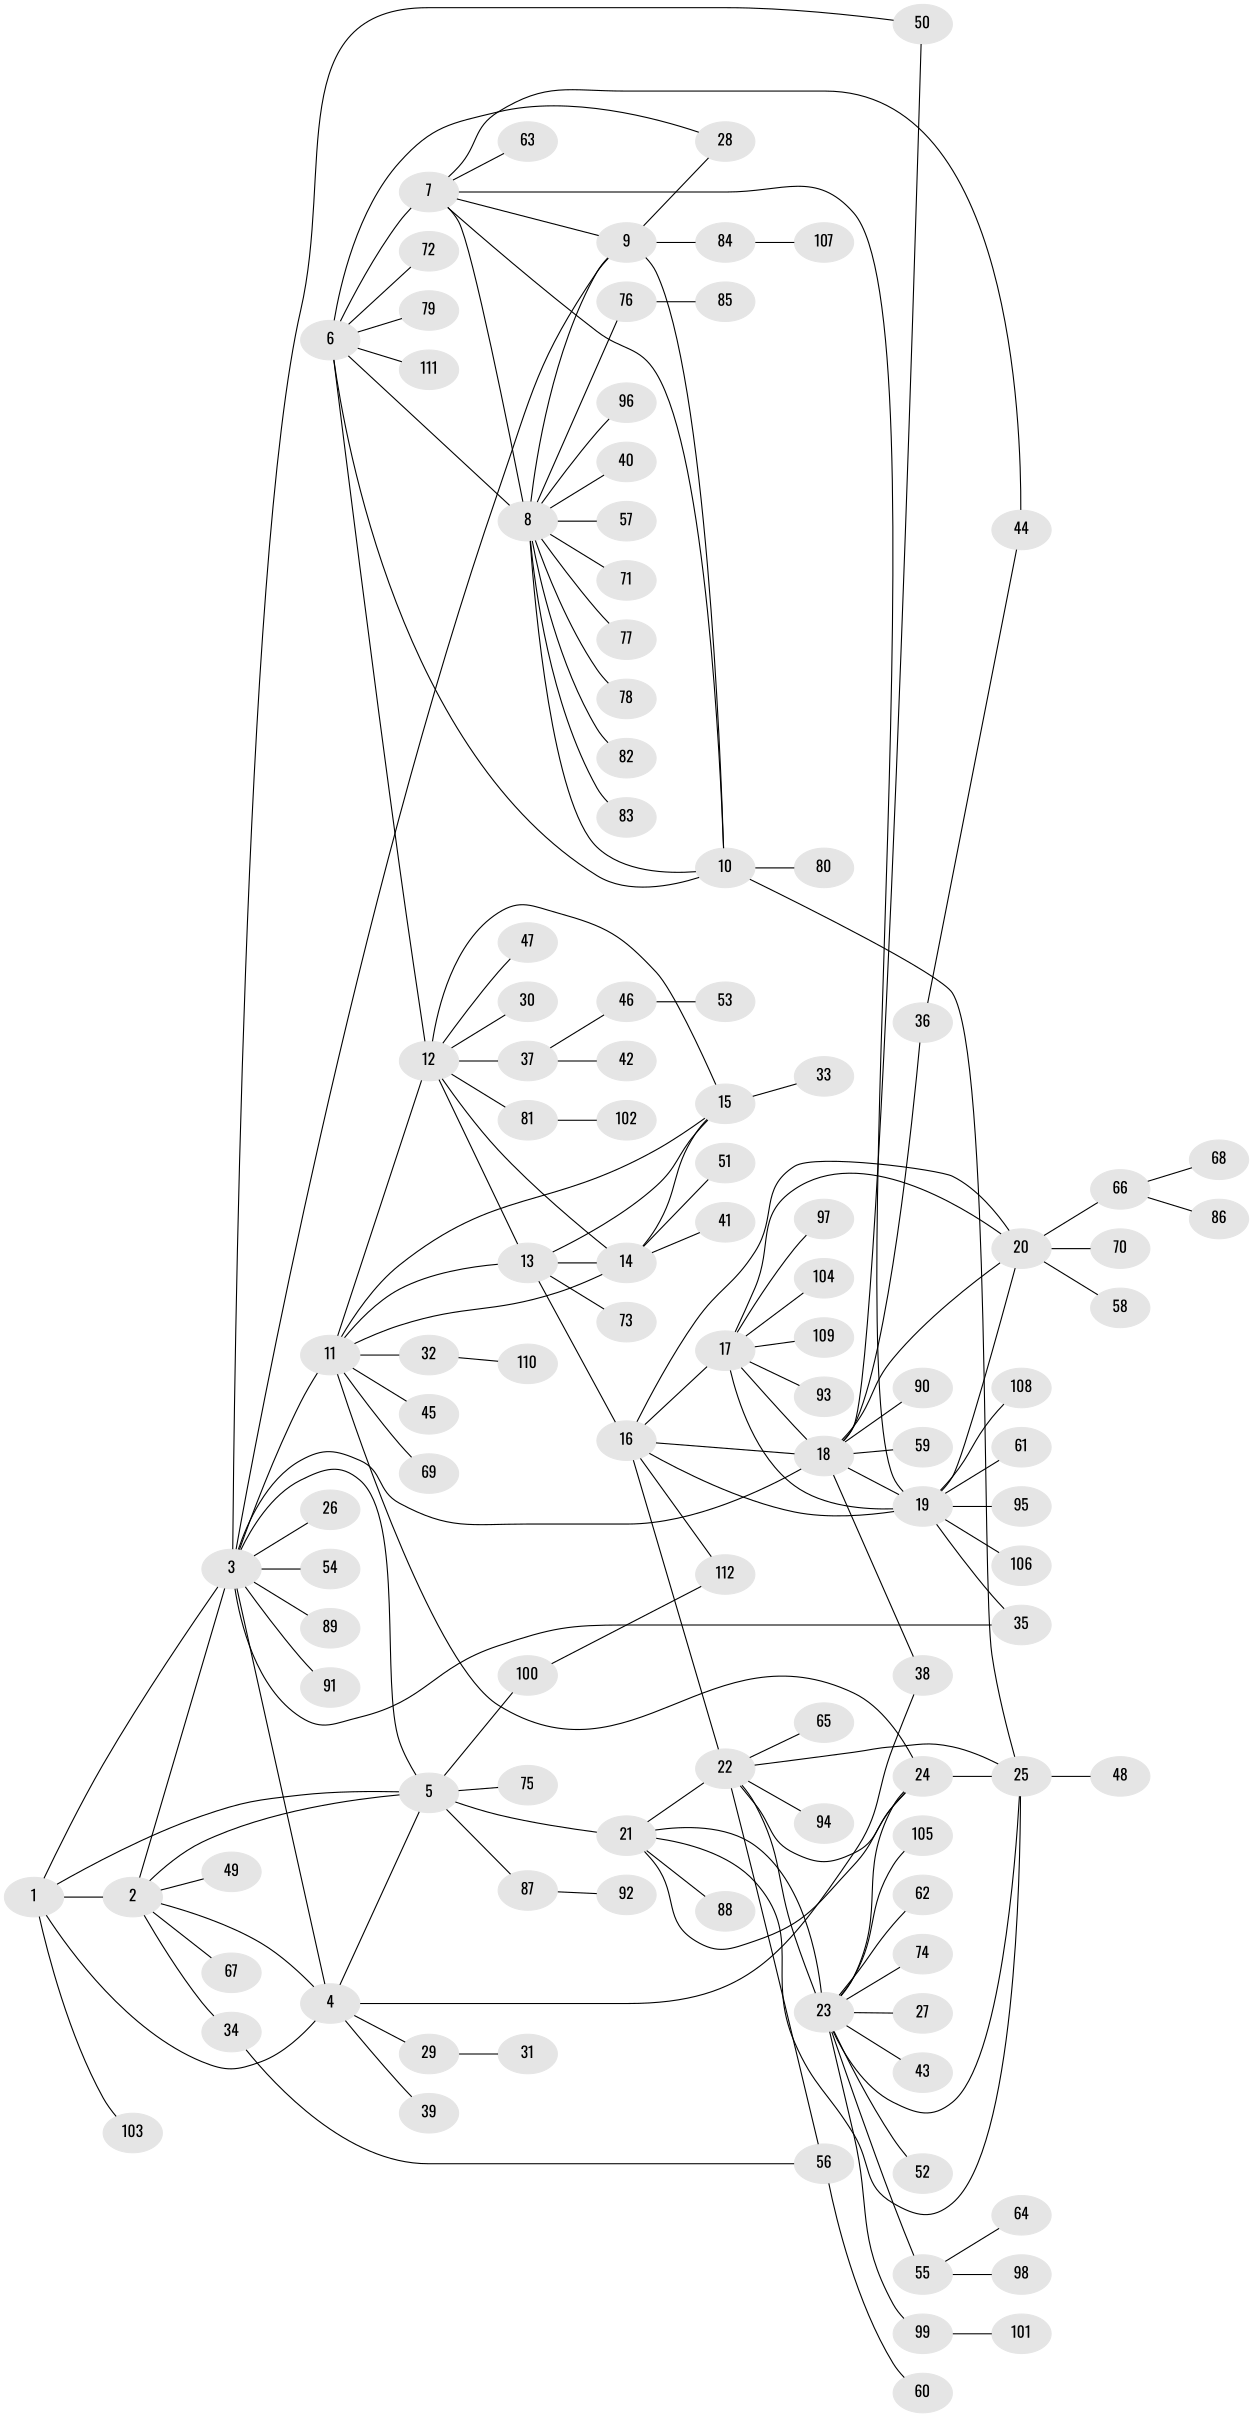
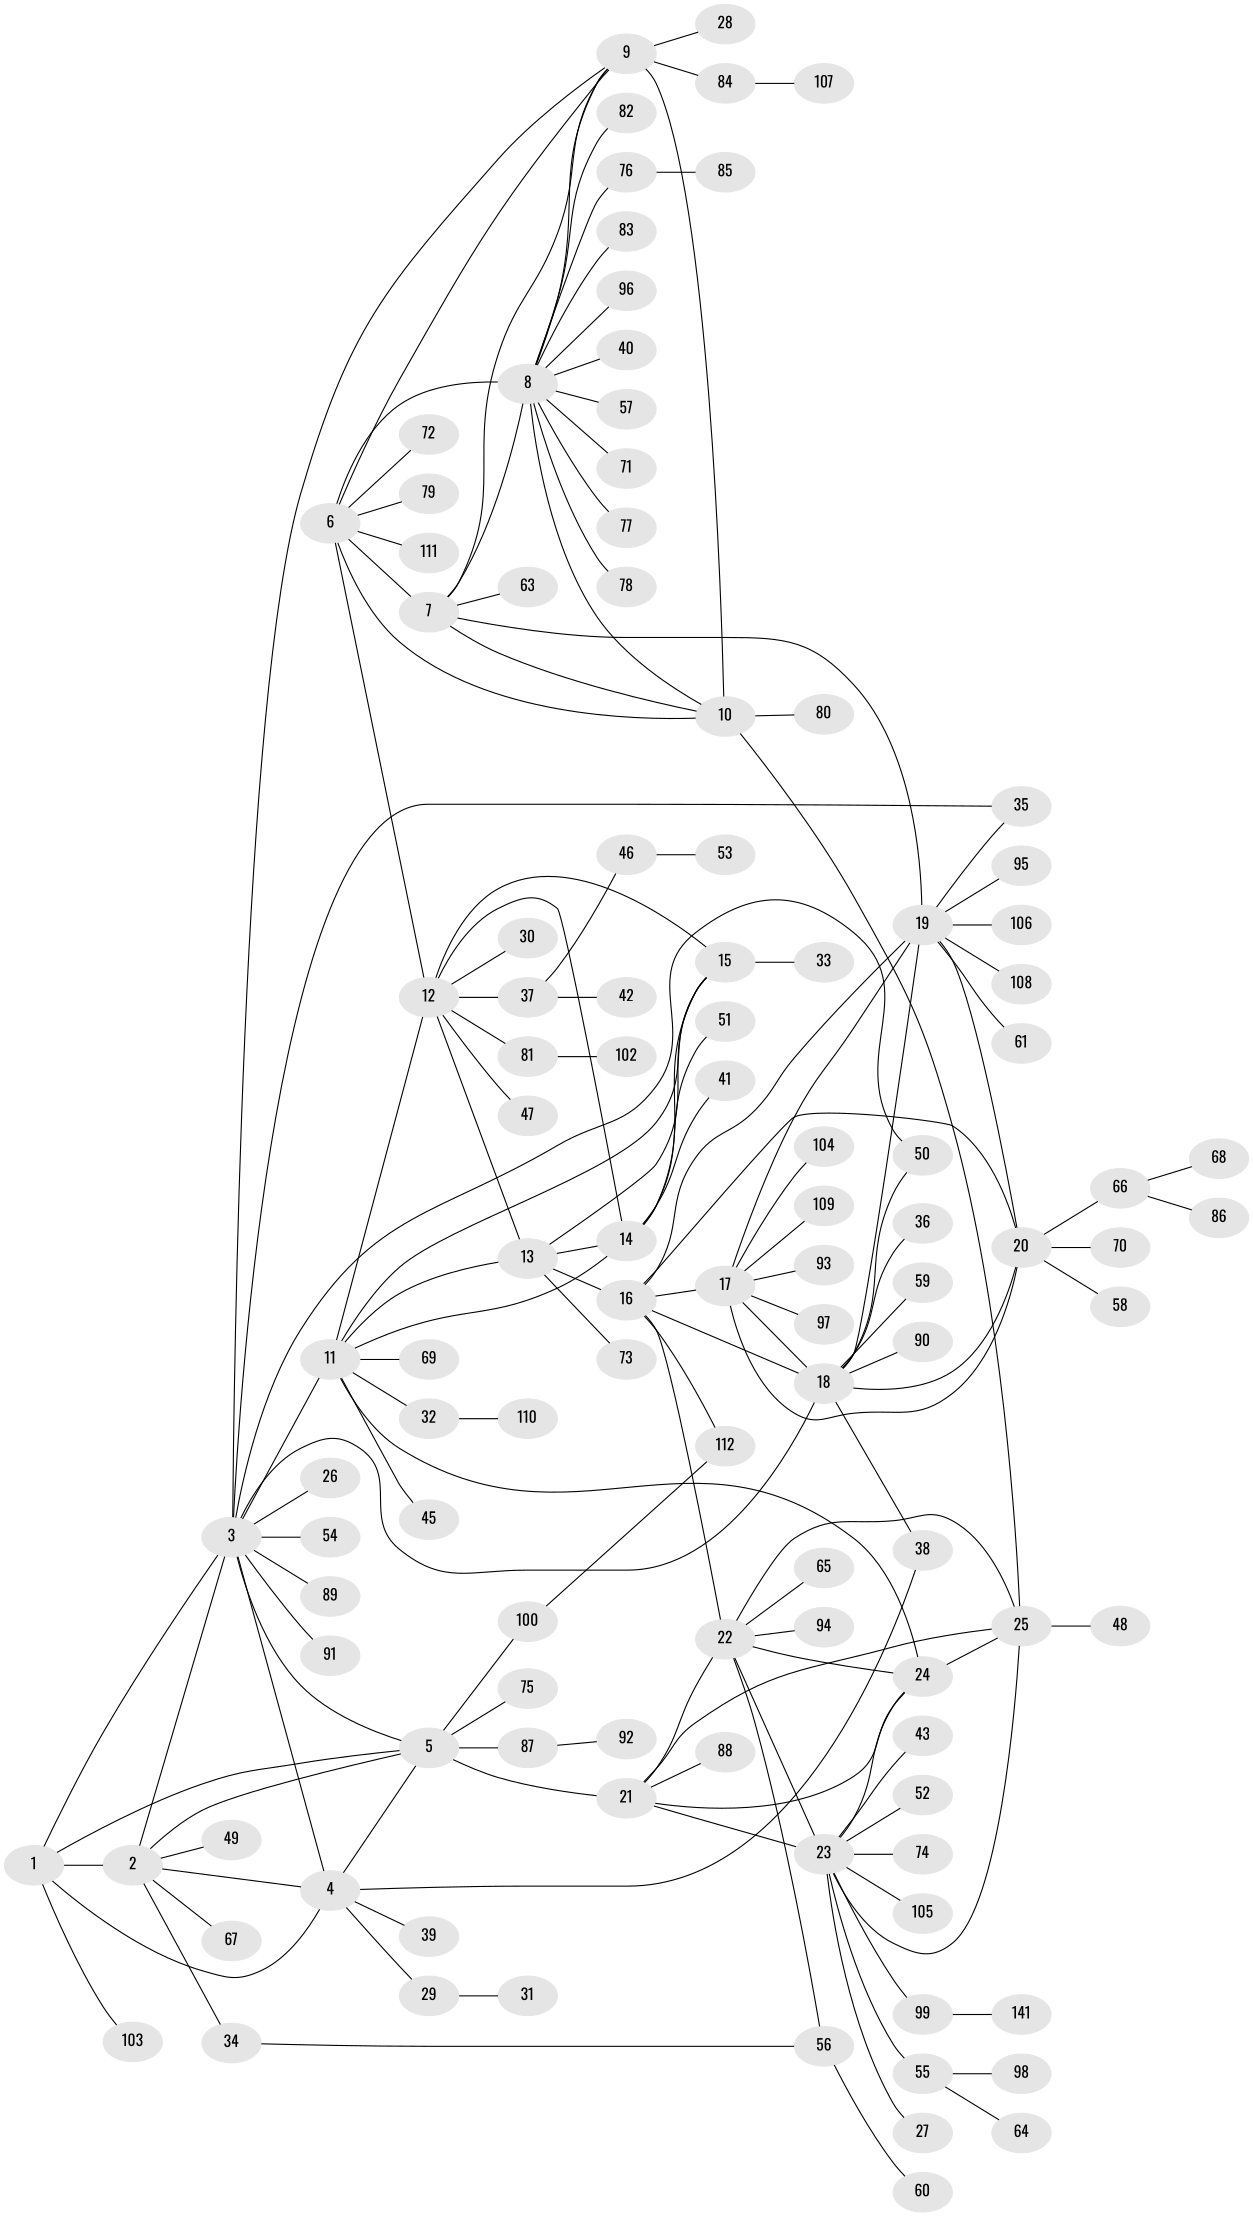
(458, 122) -> (458, 277)
(1022, 530) -> none
(923, 1895) -> none
(1022, 2334) -> (1022, 2015)
